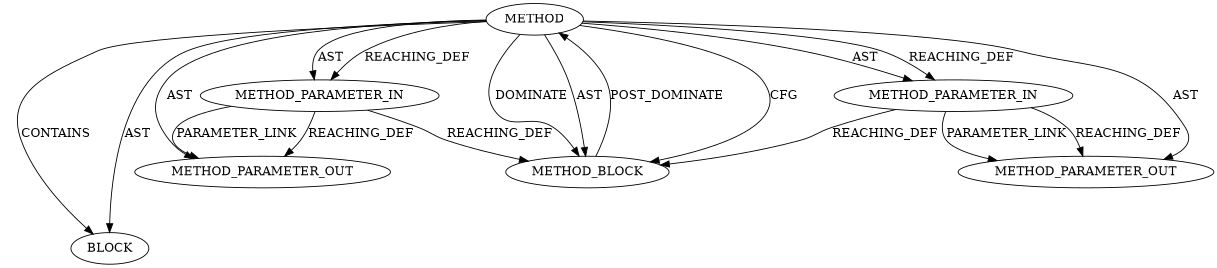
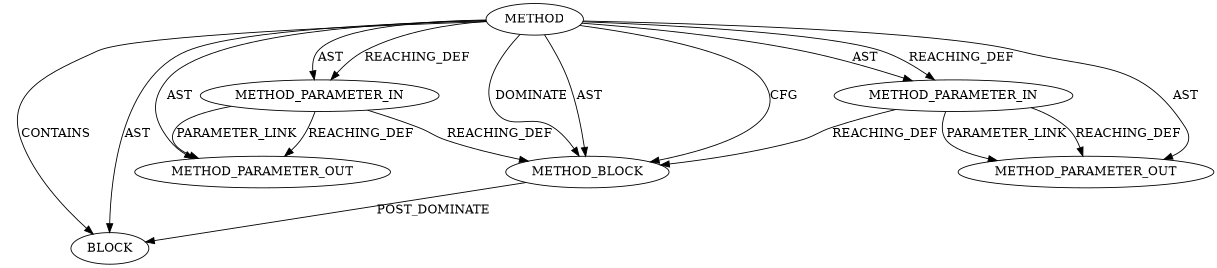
(609, 90) -> (340, 212)
